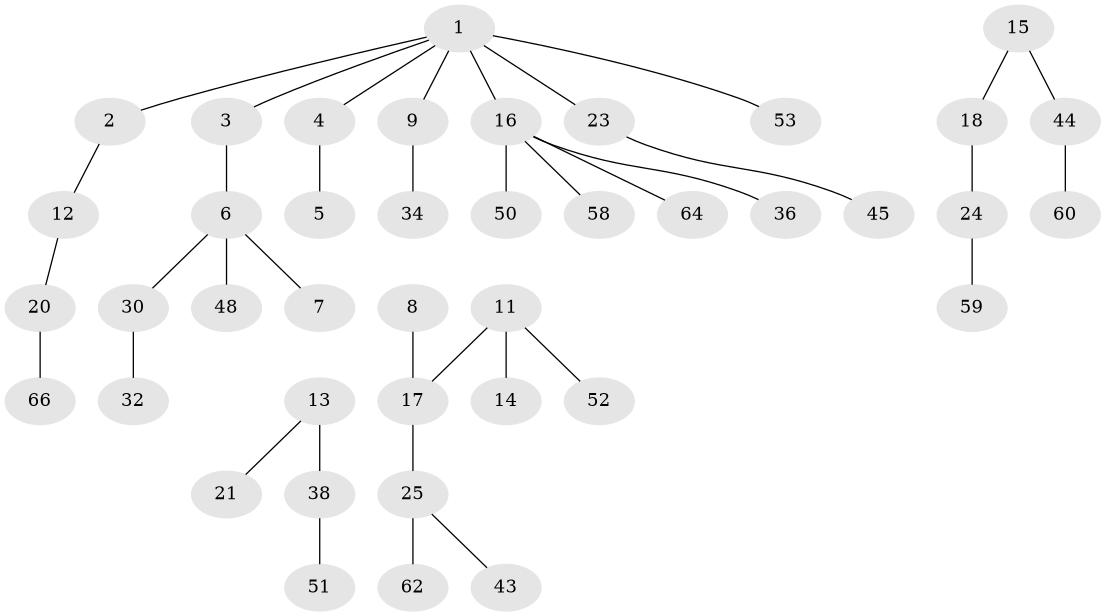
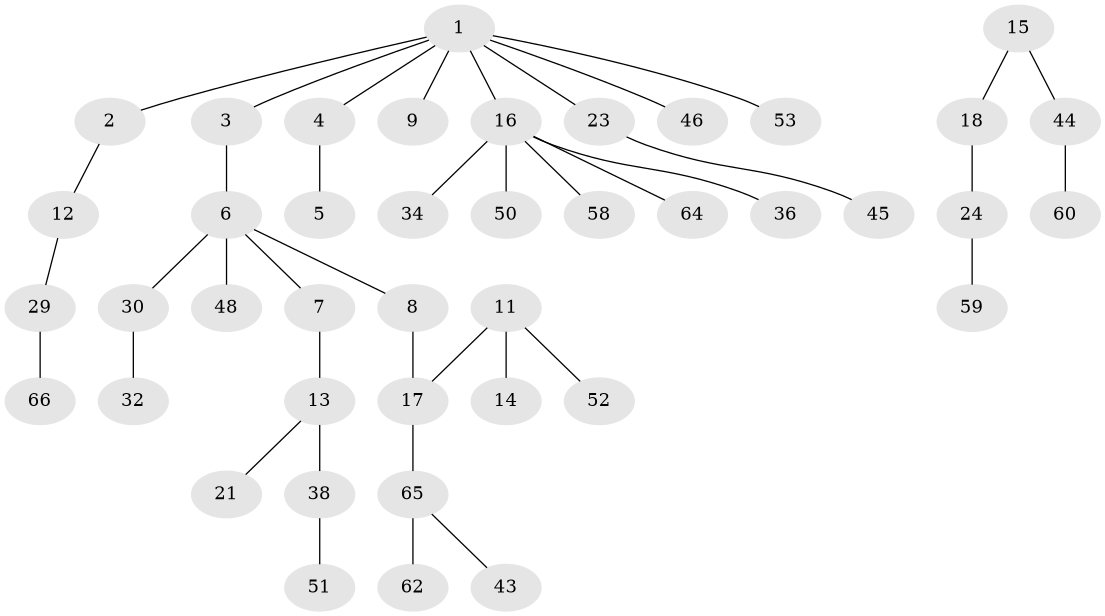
none -> (693, 122)
(413, 168) -> (460, 168)
none -> (320, 261)
(40, 308) -> (40, 308)
none -> (320, 355)
(413, 494) -> (413, 494)
